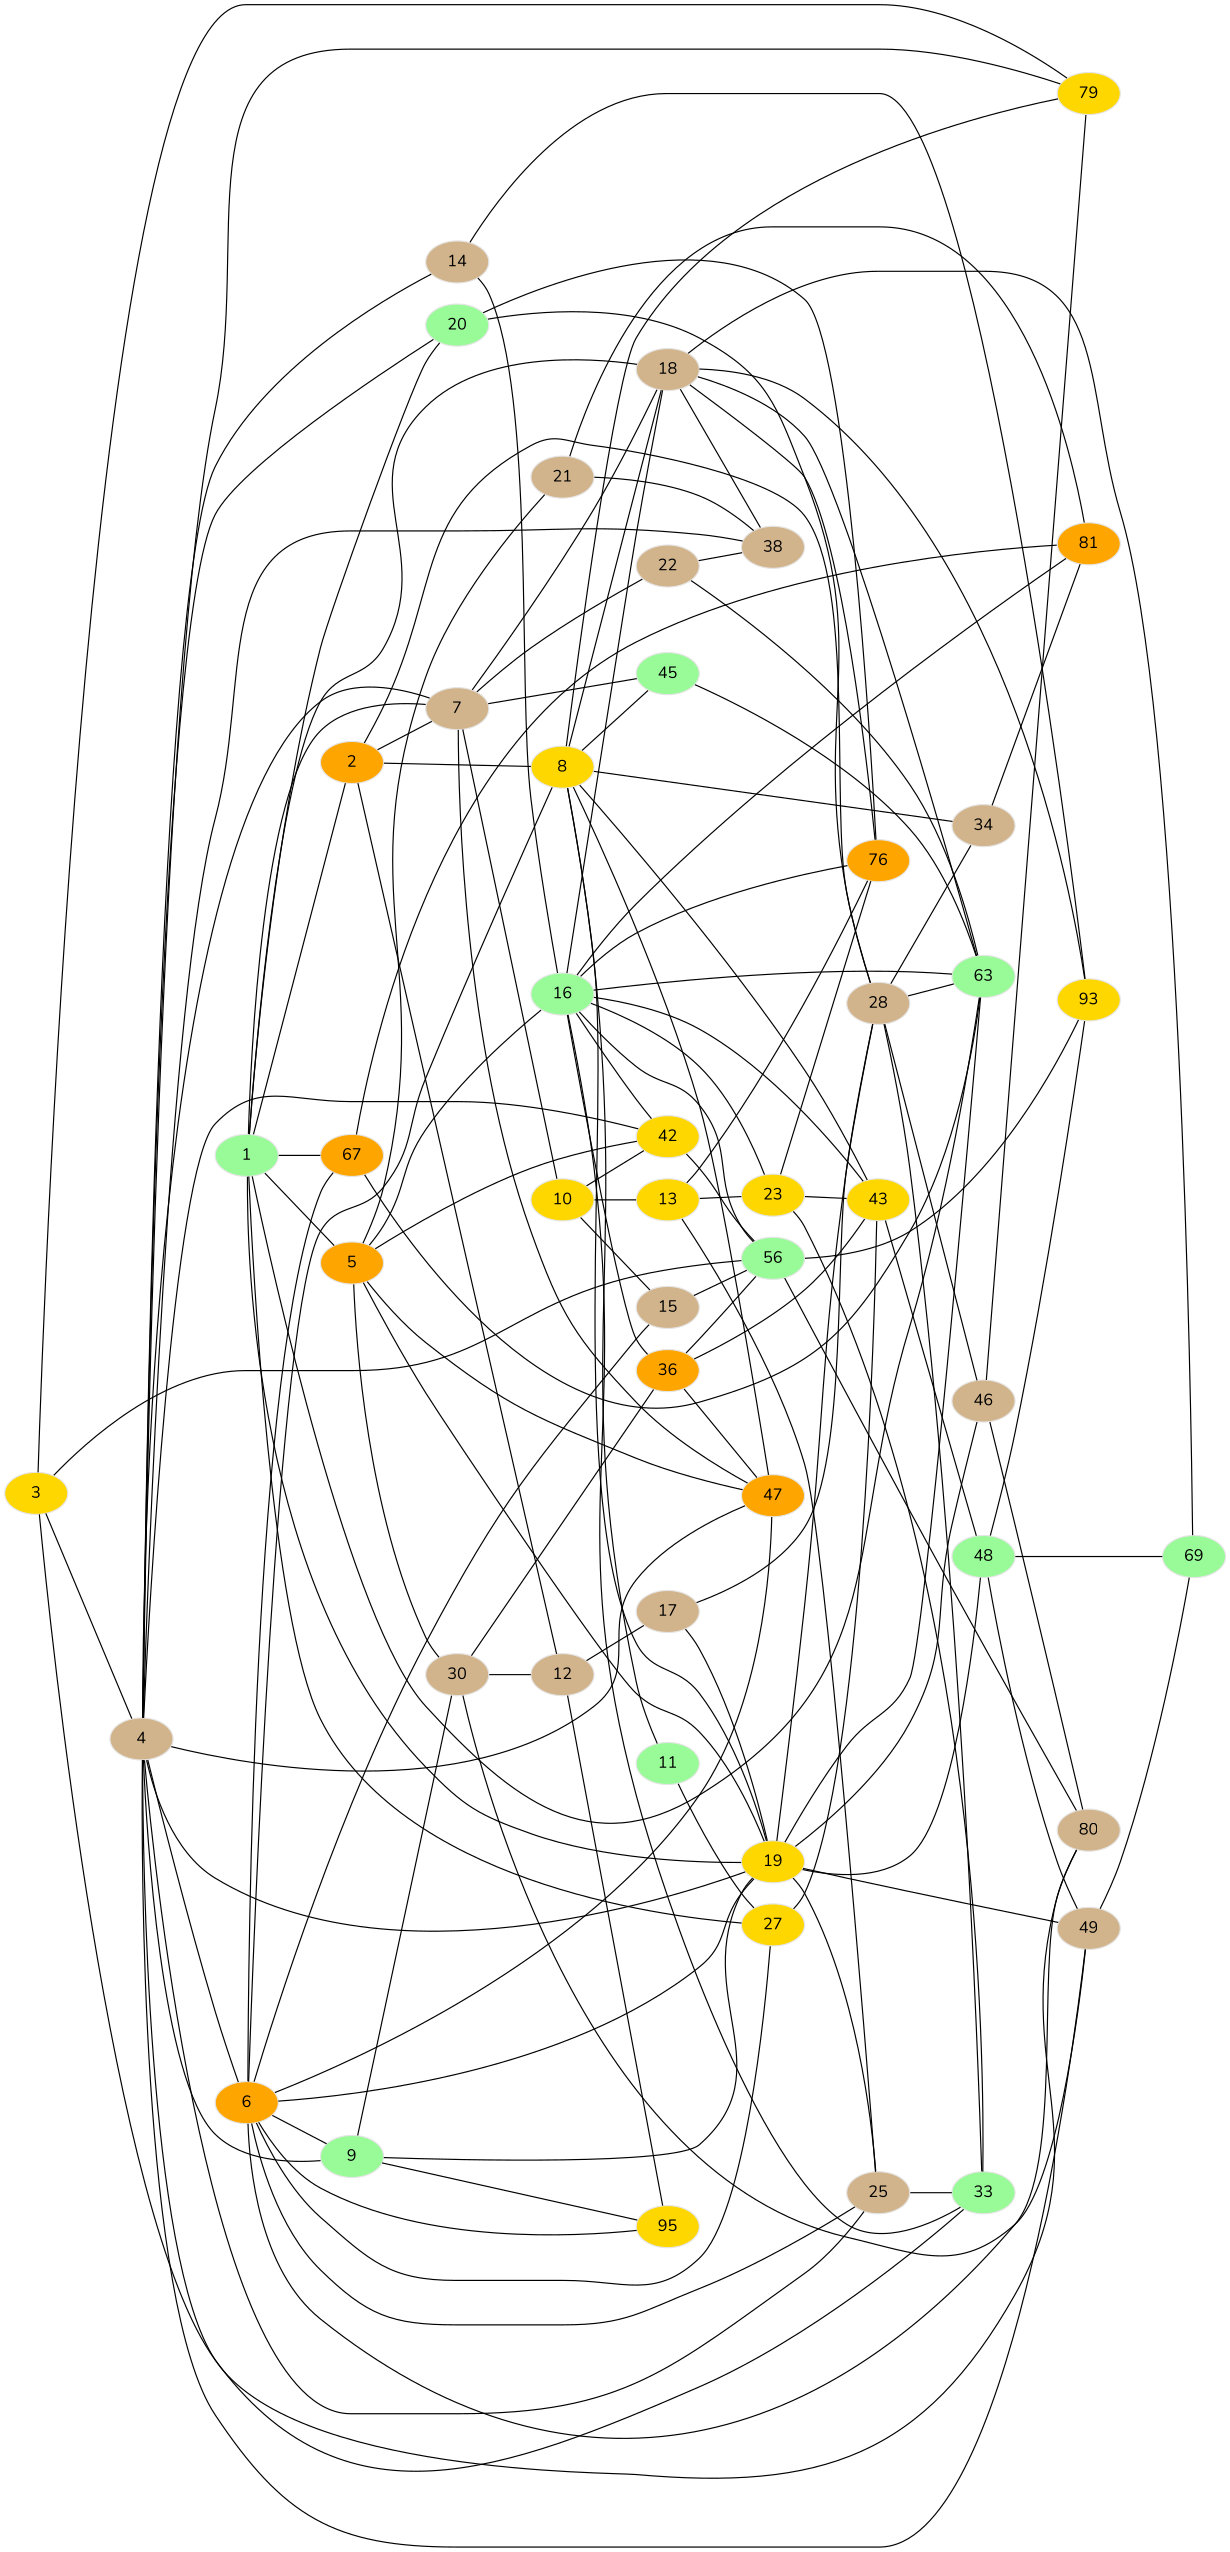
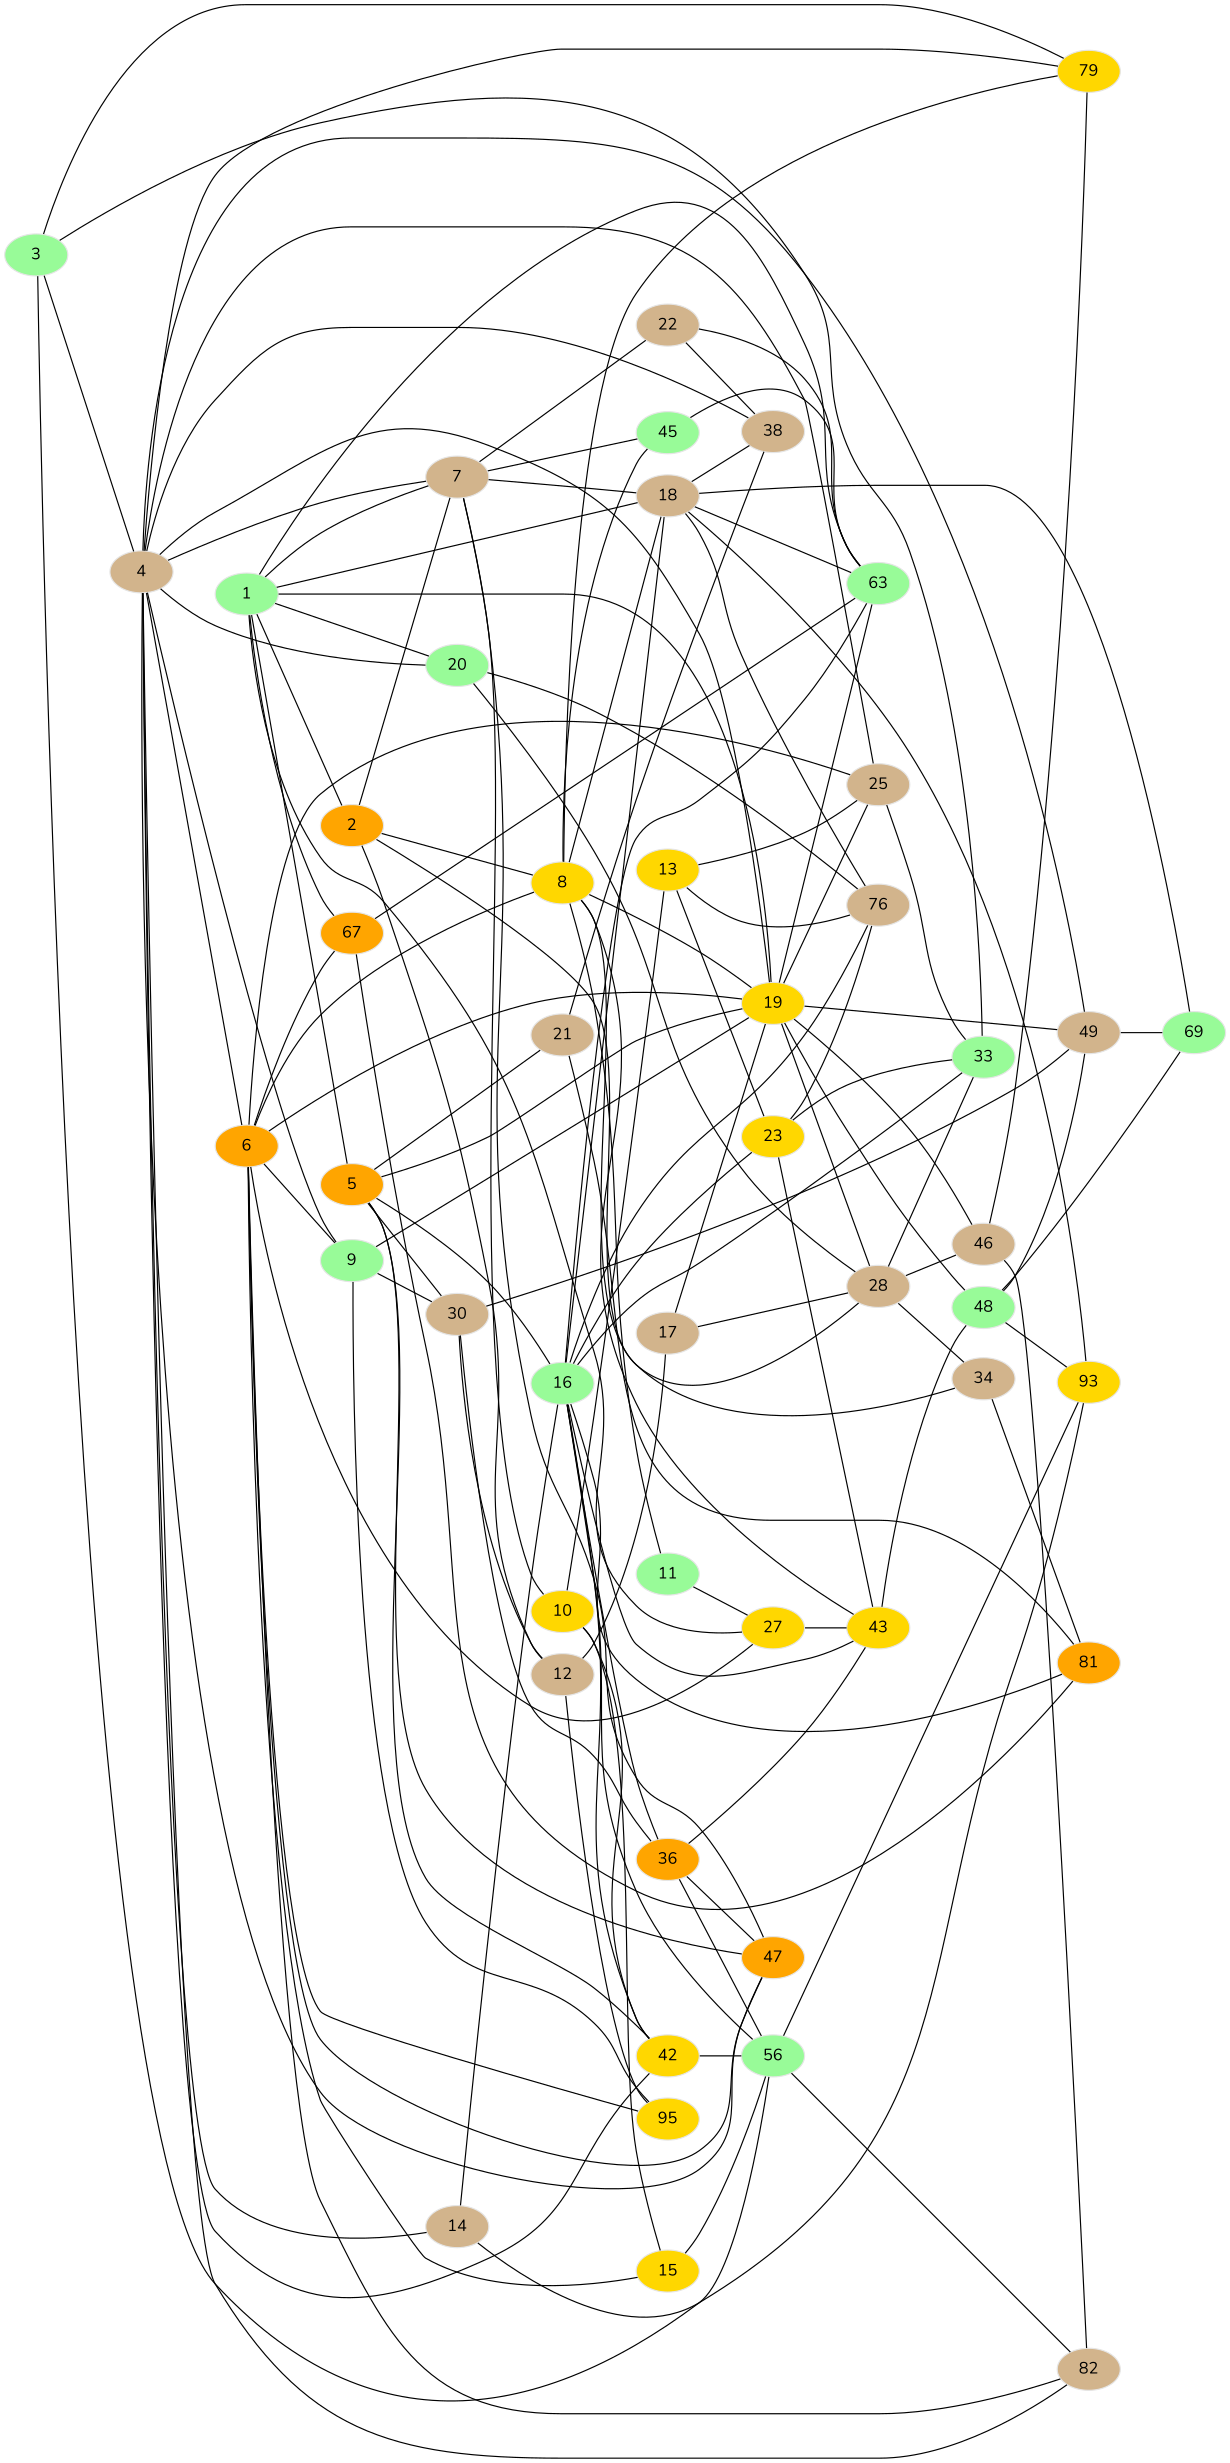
(878, 861) -> (878, 905)
(931, 990) -> none
(708, 1139) -> none
(668, 1307) -> (668, 2271)
(36, 1493) -> (36, 255)
(1089, 1830) -> (1089, 2369)
